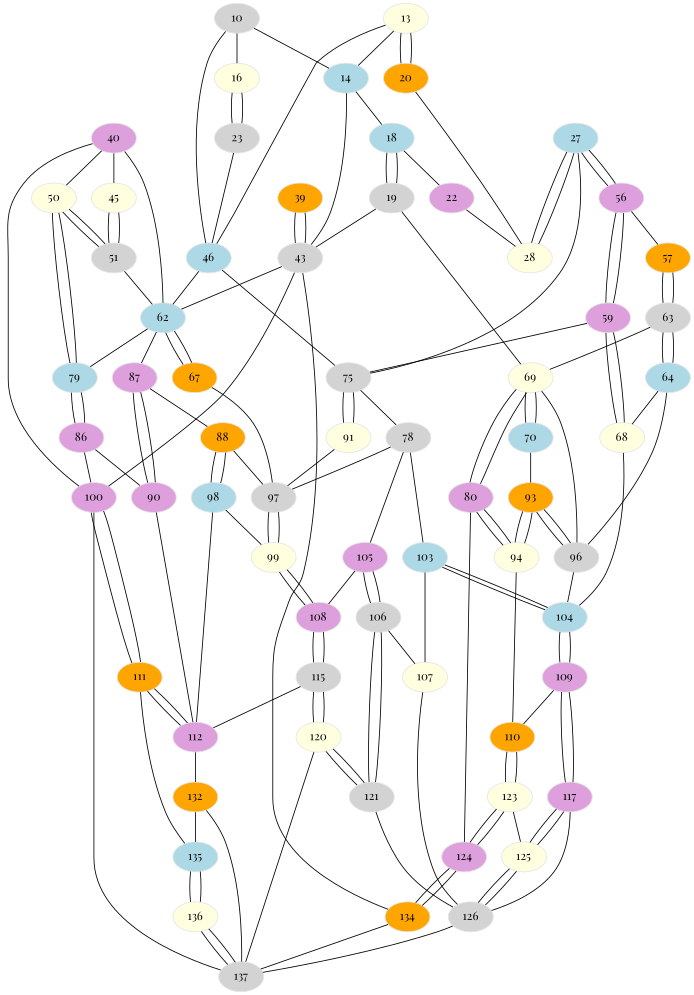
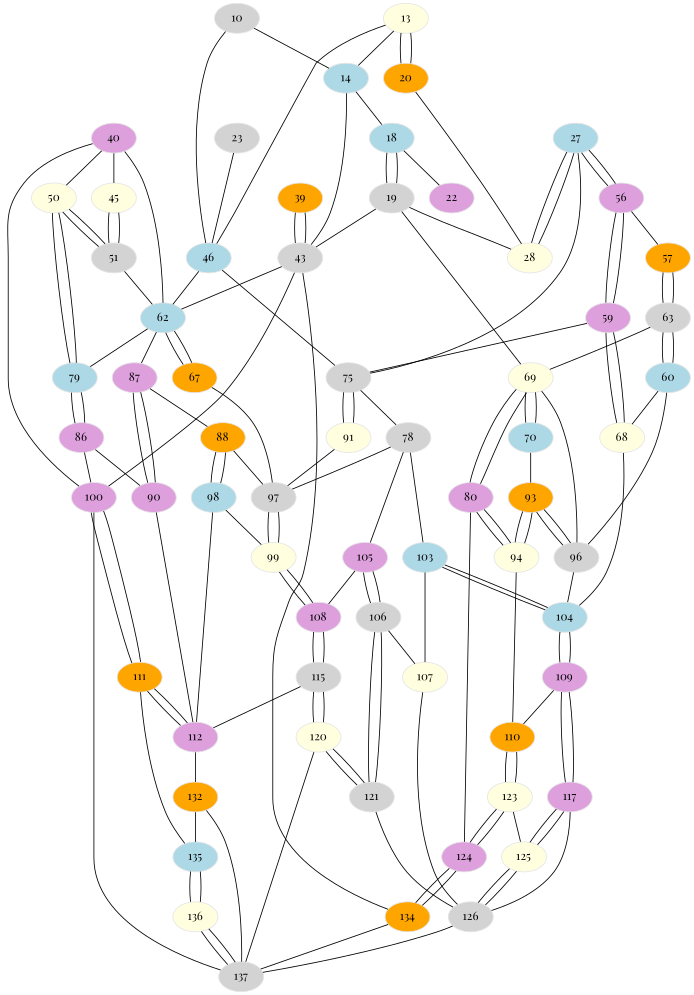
(237, 78) -> none
(491, 228) -> (460, 229)
(668, 378) -> (668, 378)
